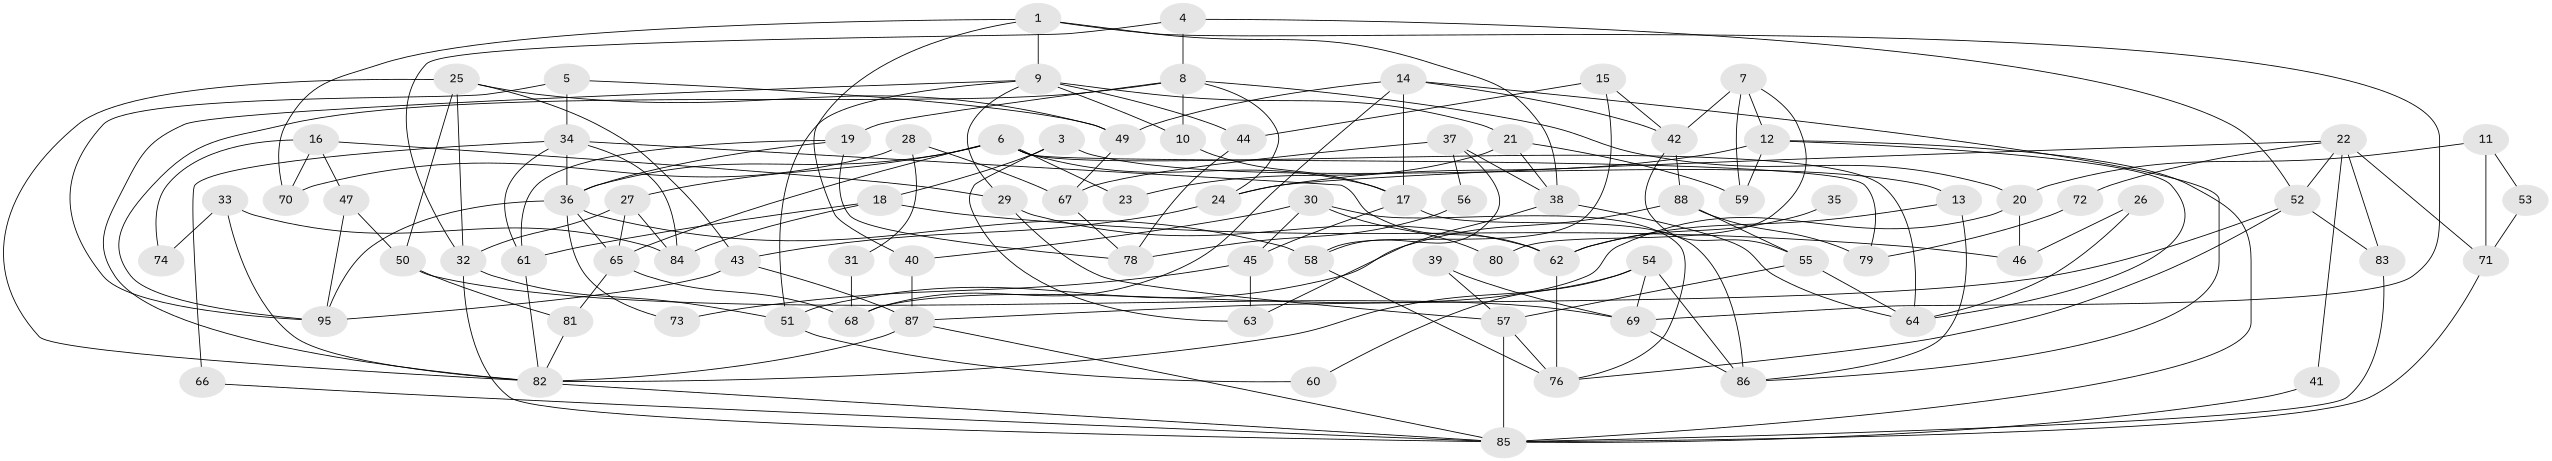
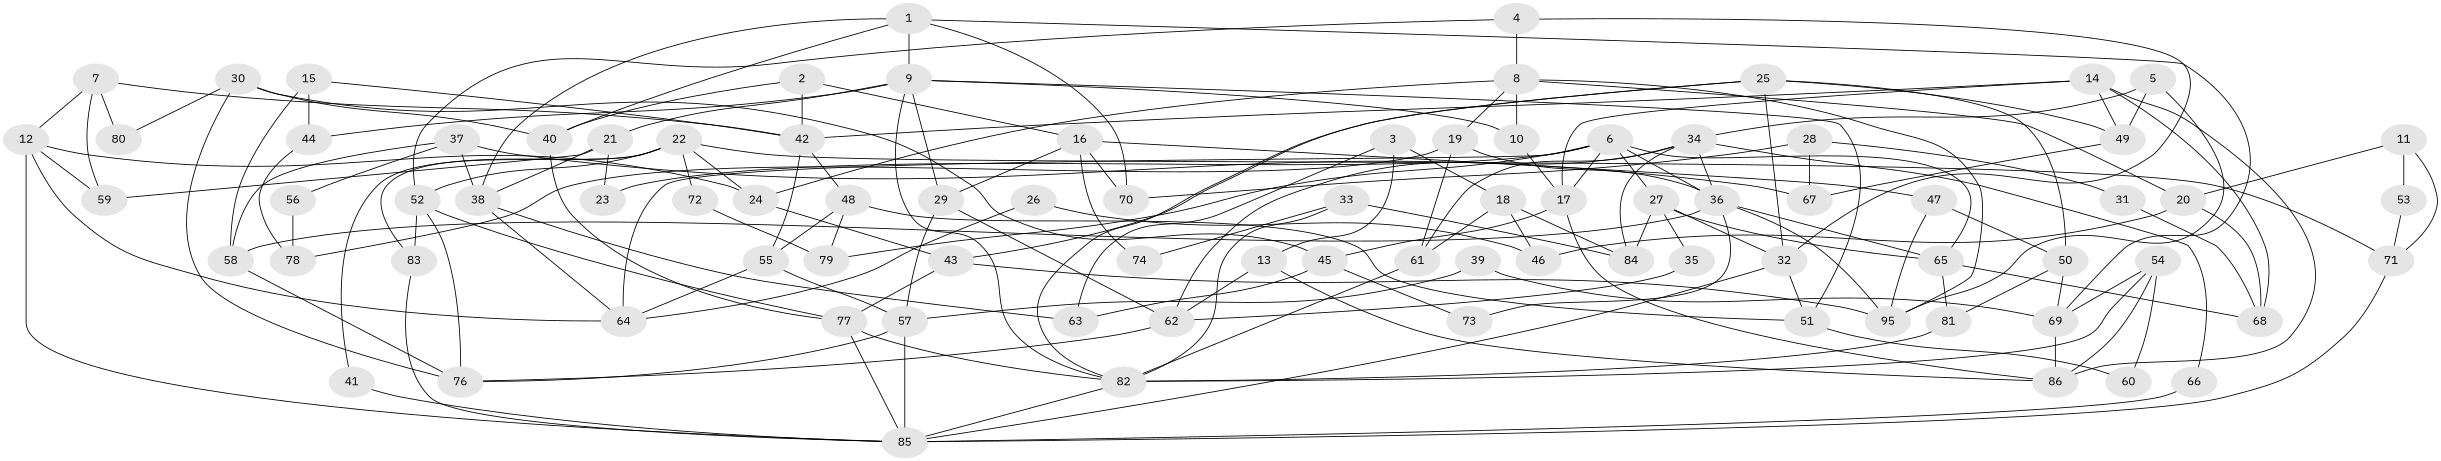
none -> (802, 79)
(1681, 200) -> (848, 200)
none -> (1674, 230)
(1098, 231) -> none
(912, 322) -> (844, 322)
